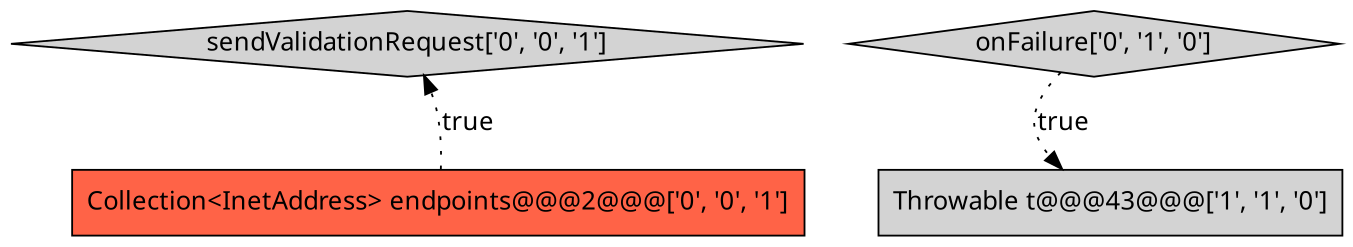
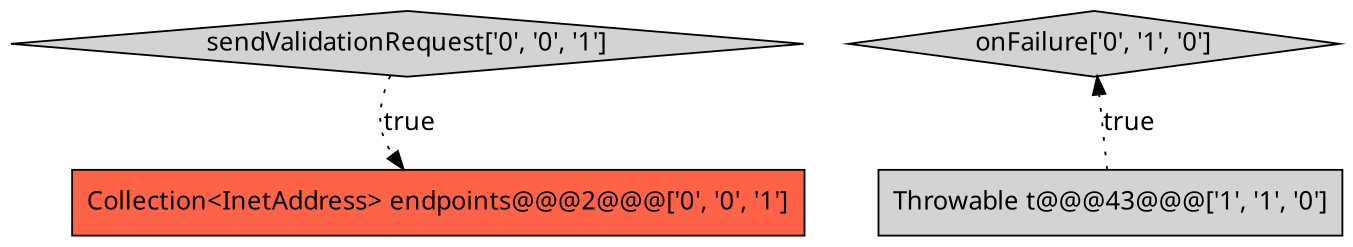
(1035, 112) -> (1103, 132)
(440, 130) -> (380, 116)
